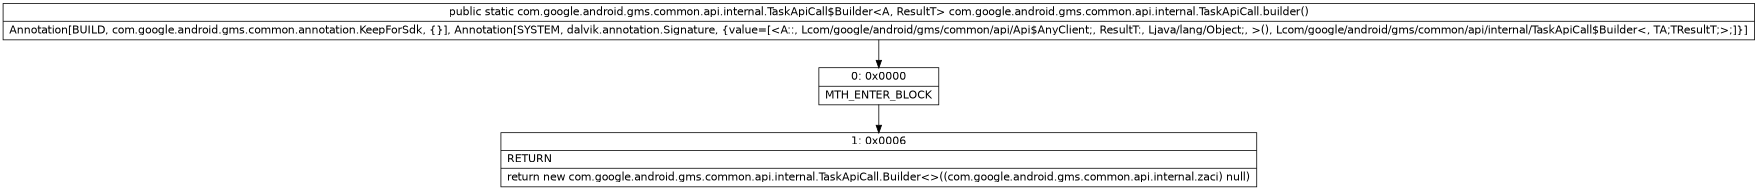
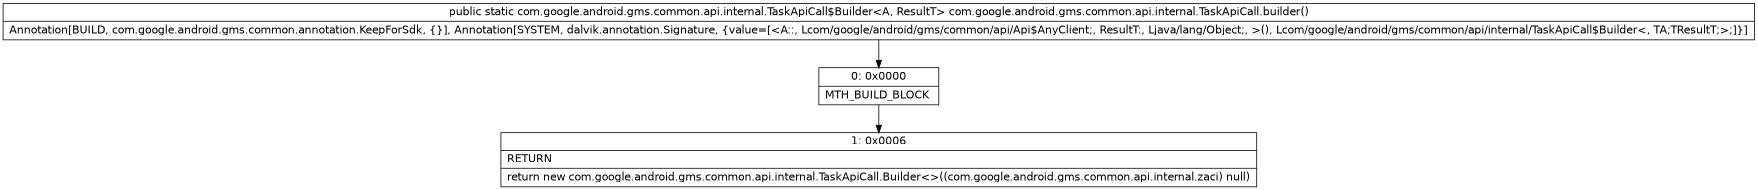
(879, 95) -> (877, 95)
